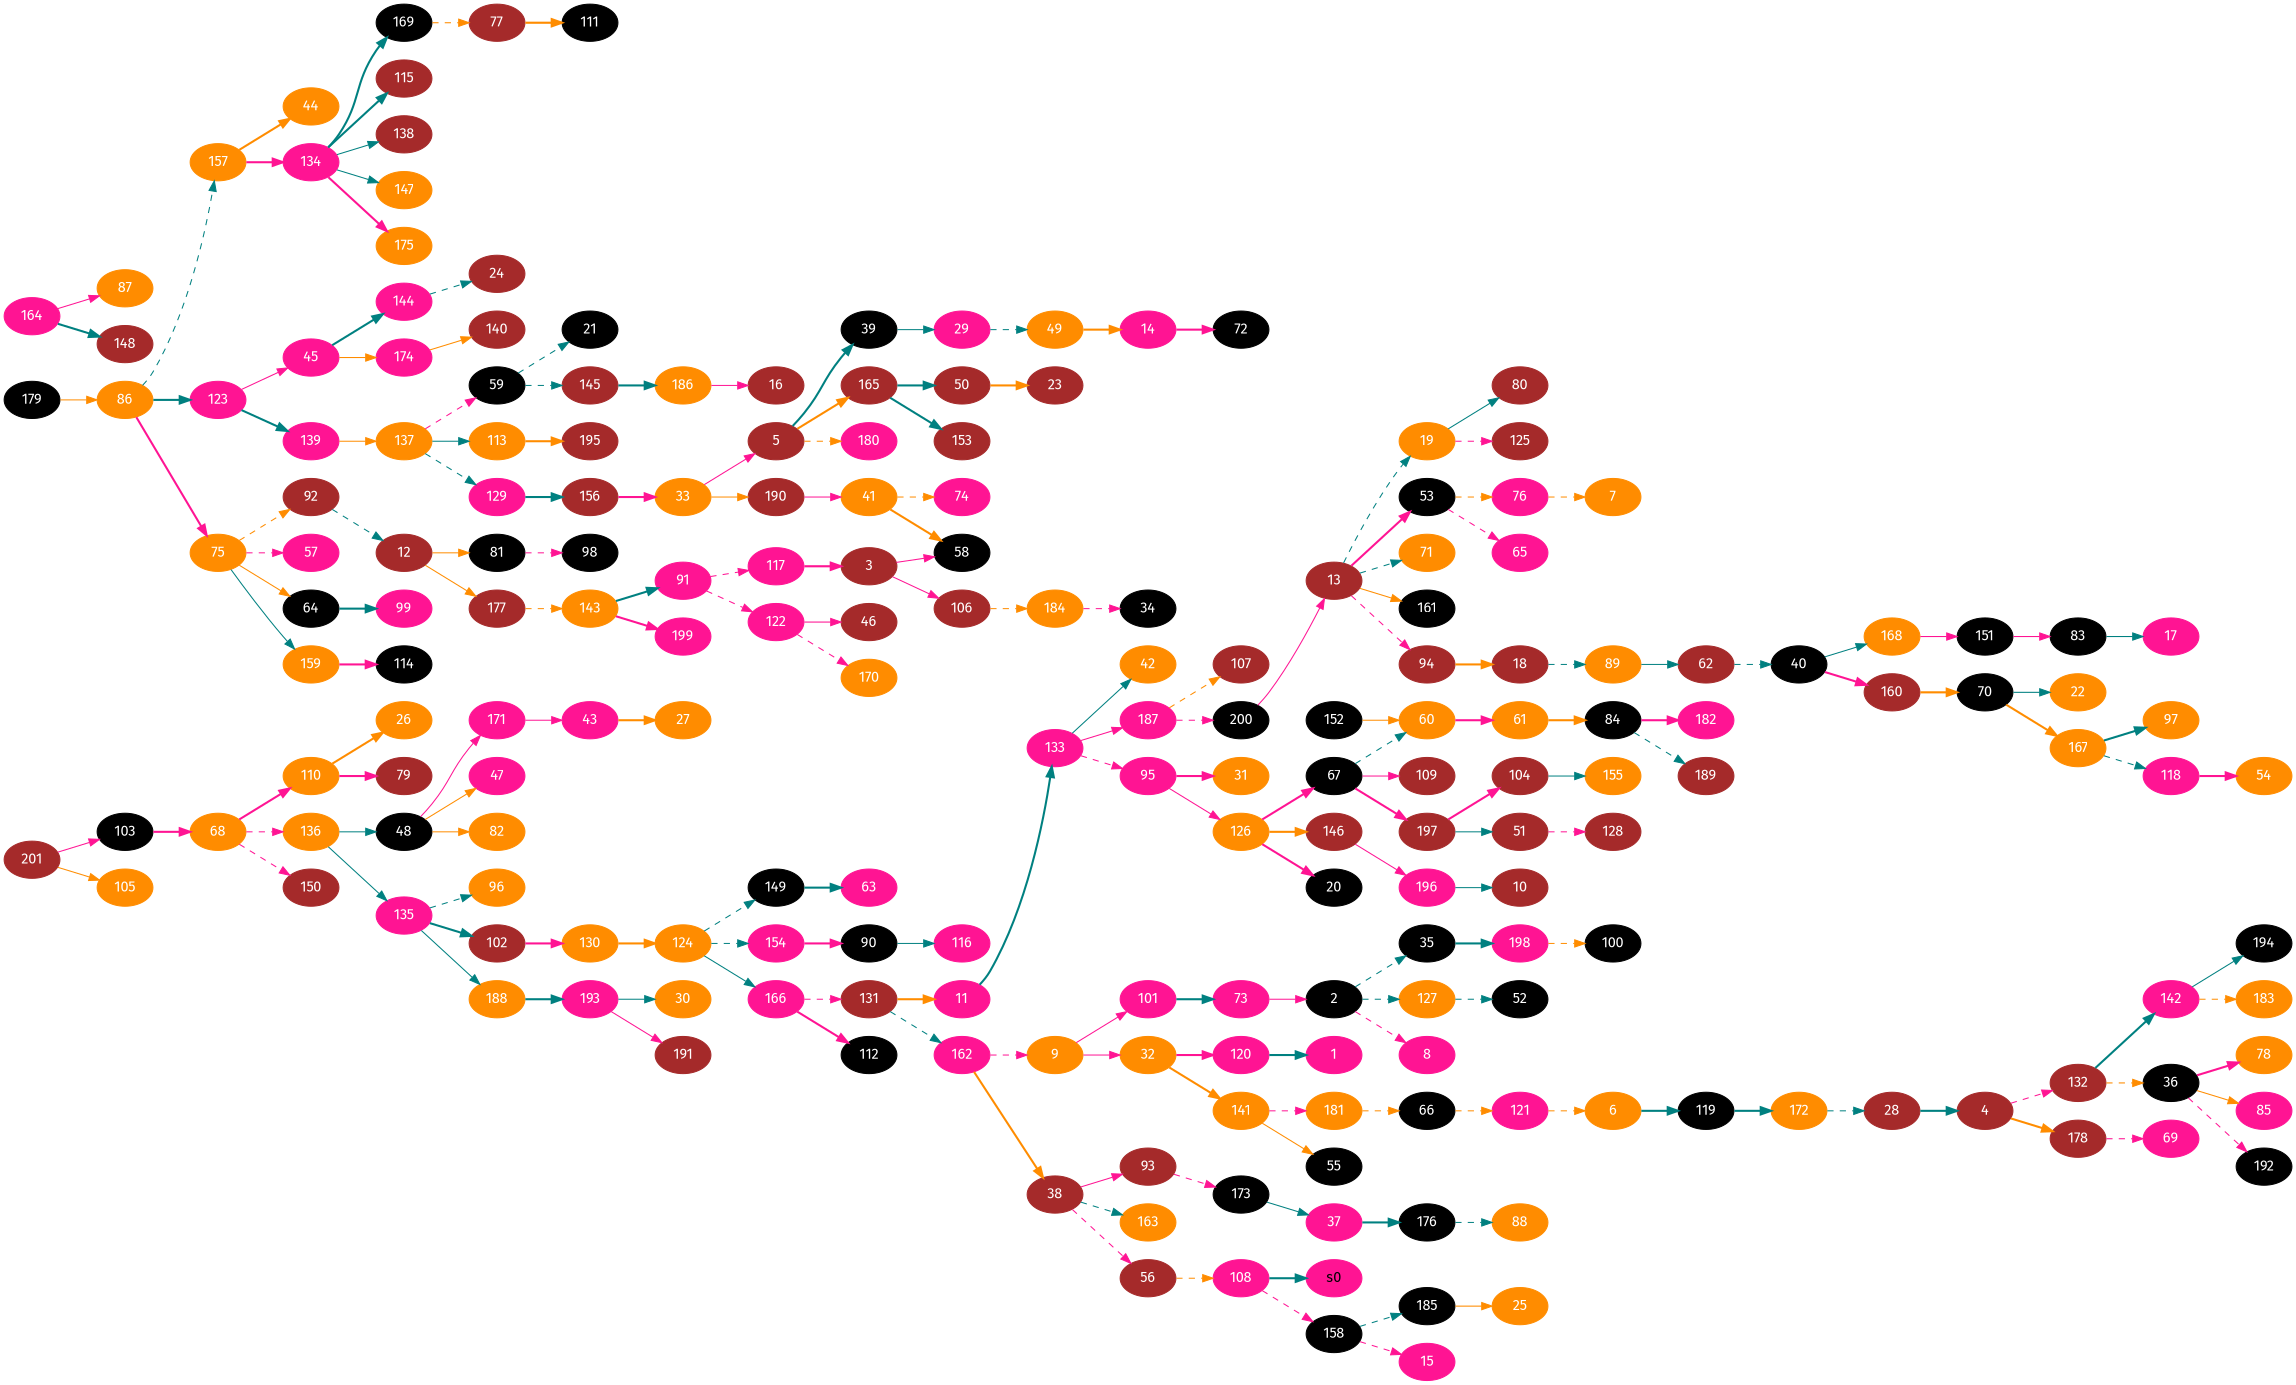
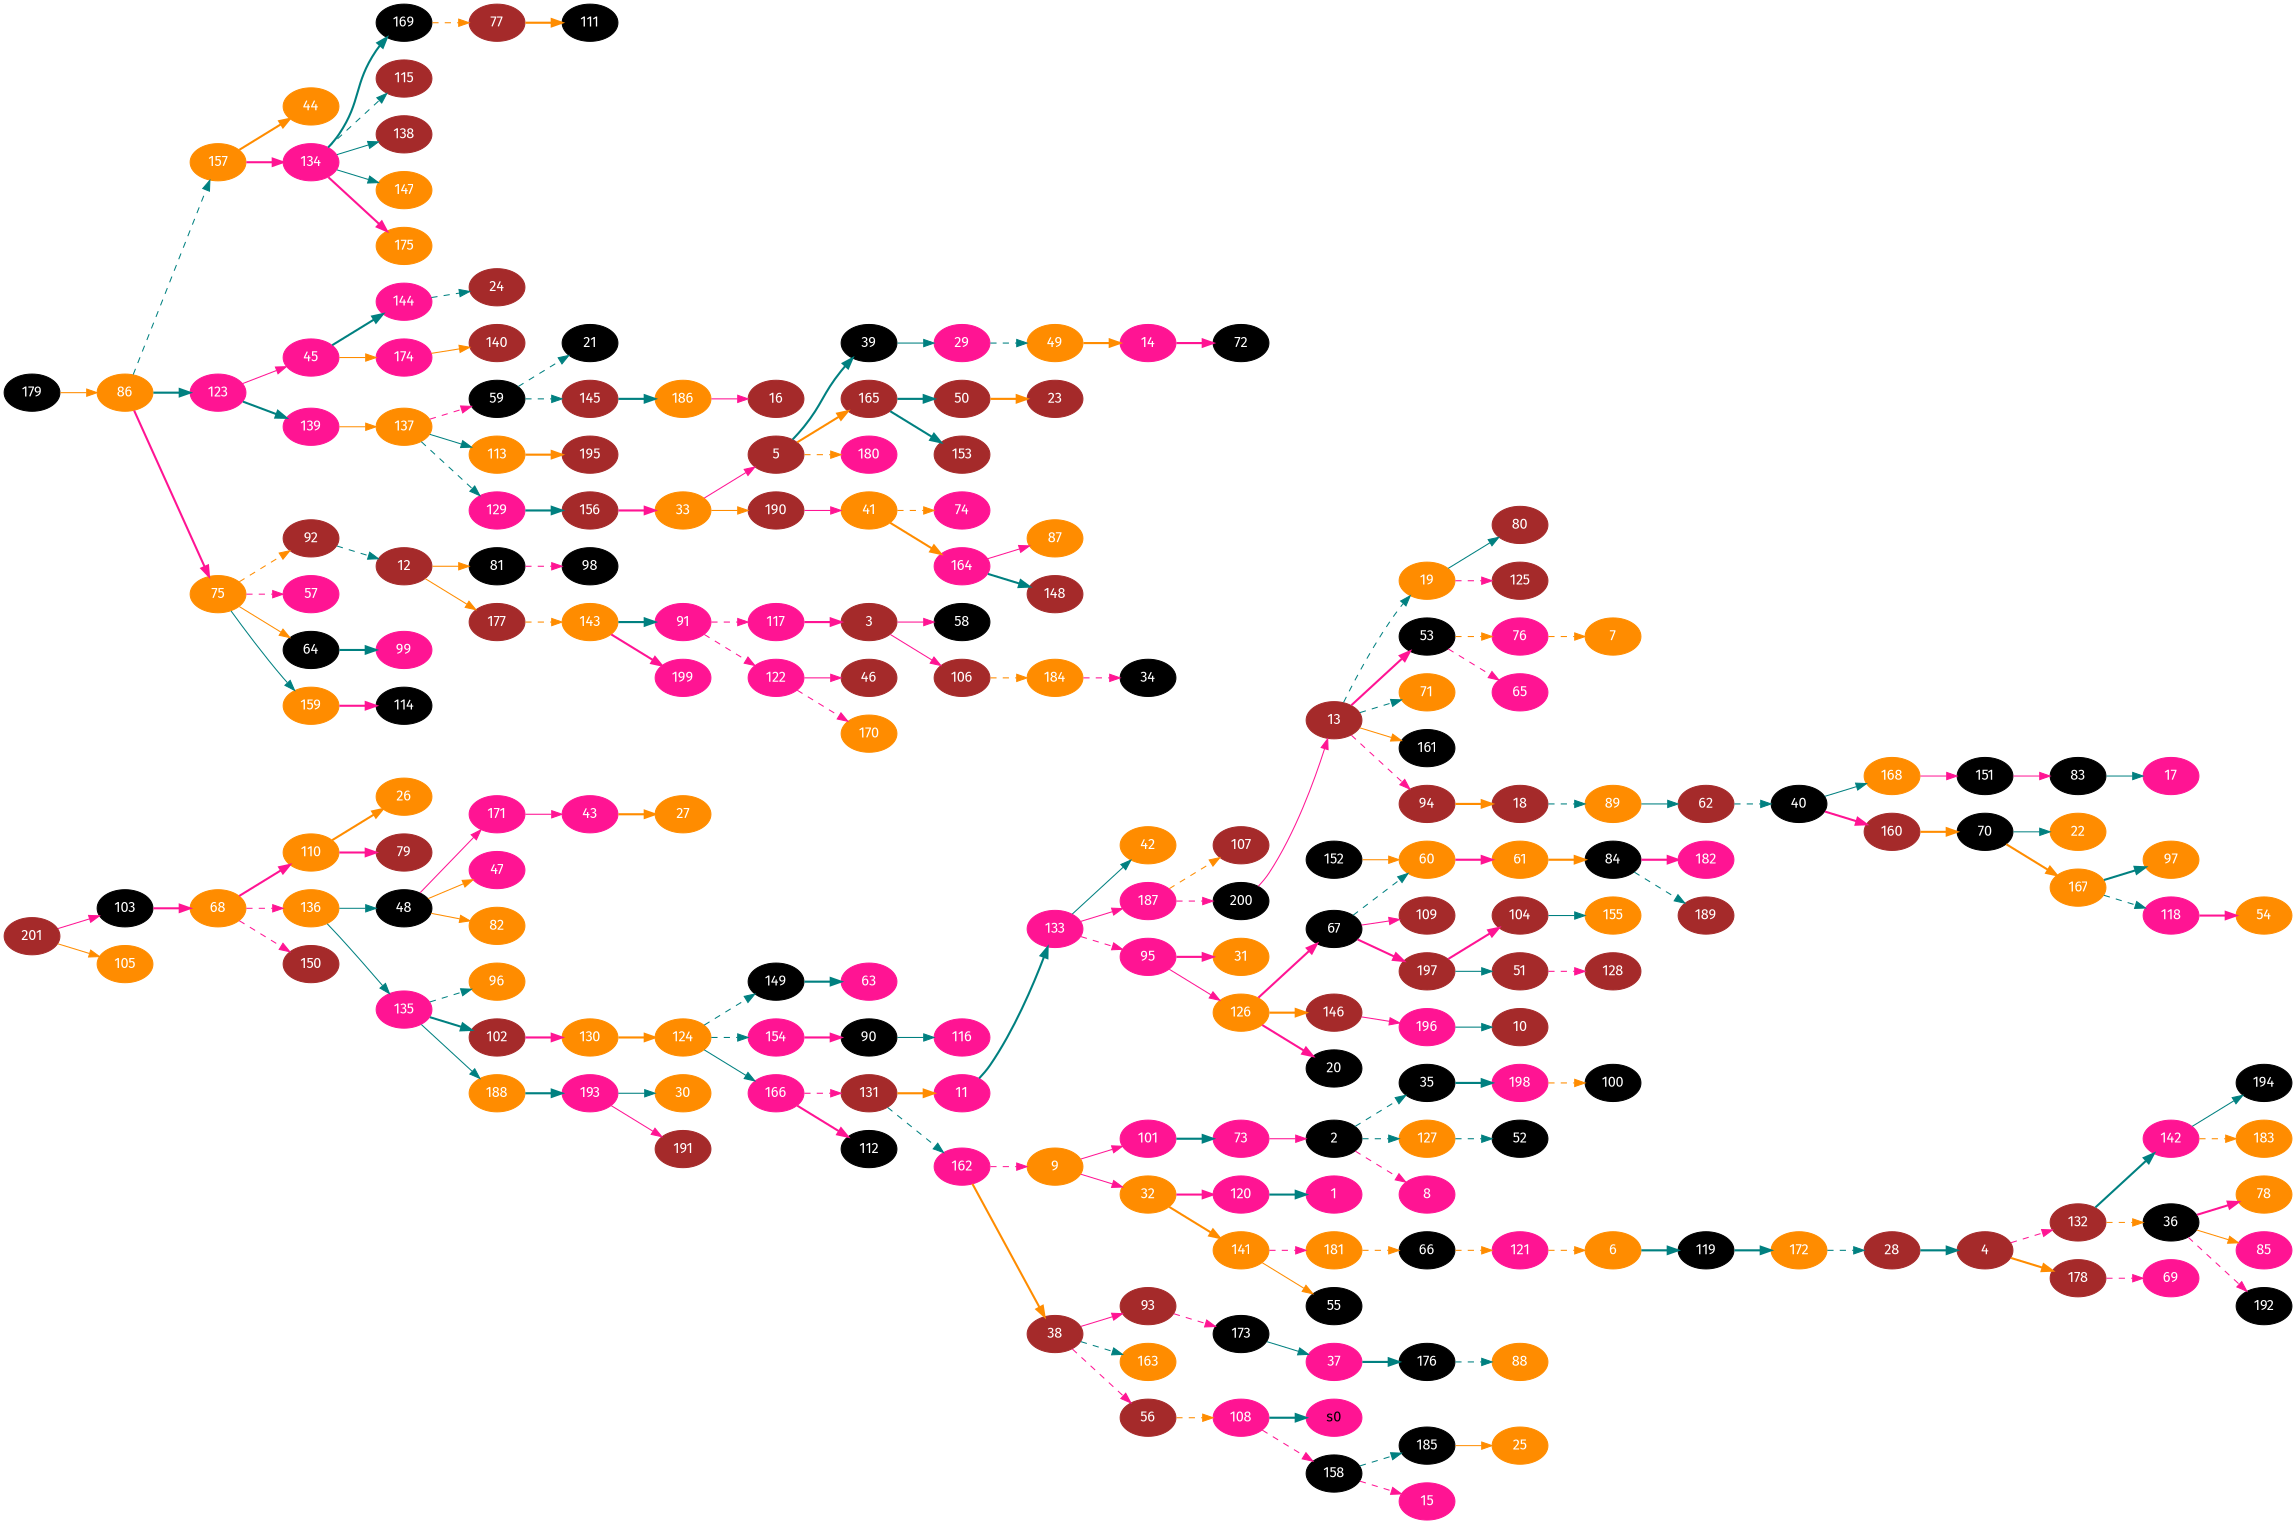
(354, 124) -> (354, 124)
(911, 522) -> (911, 536)
